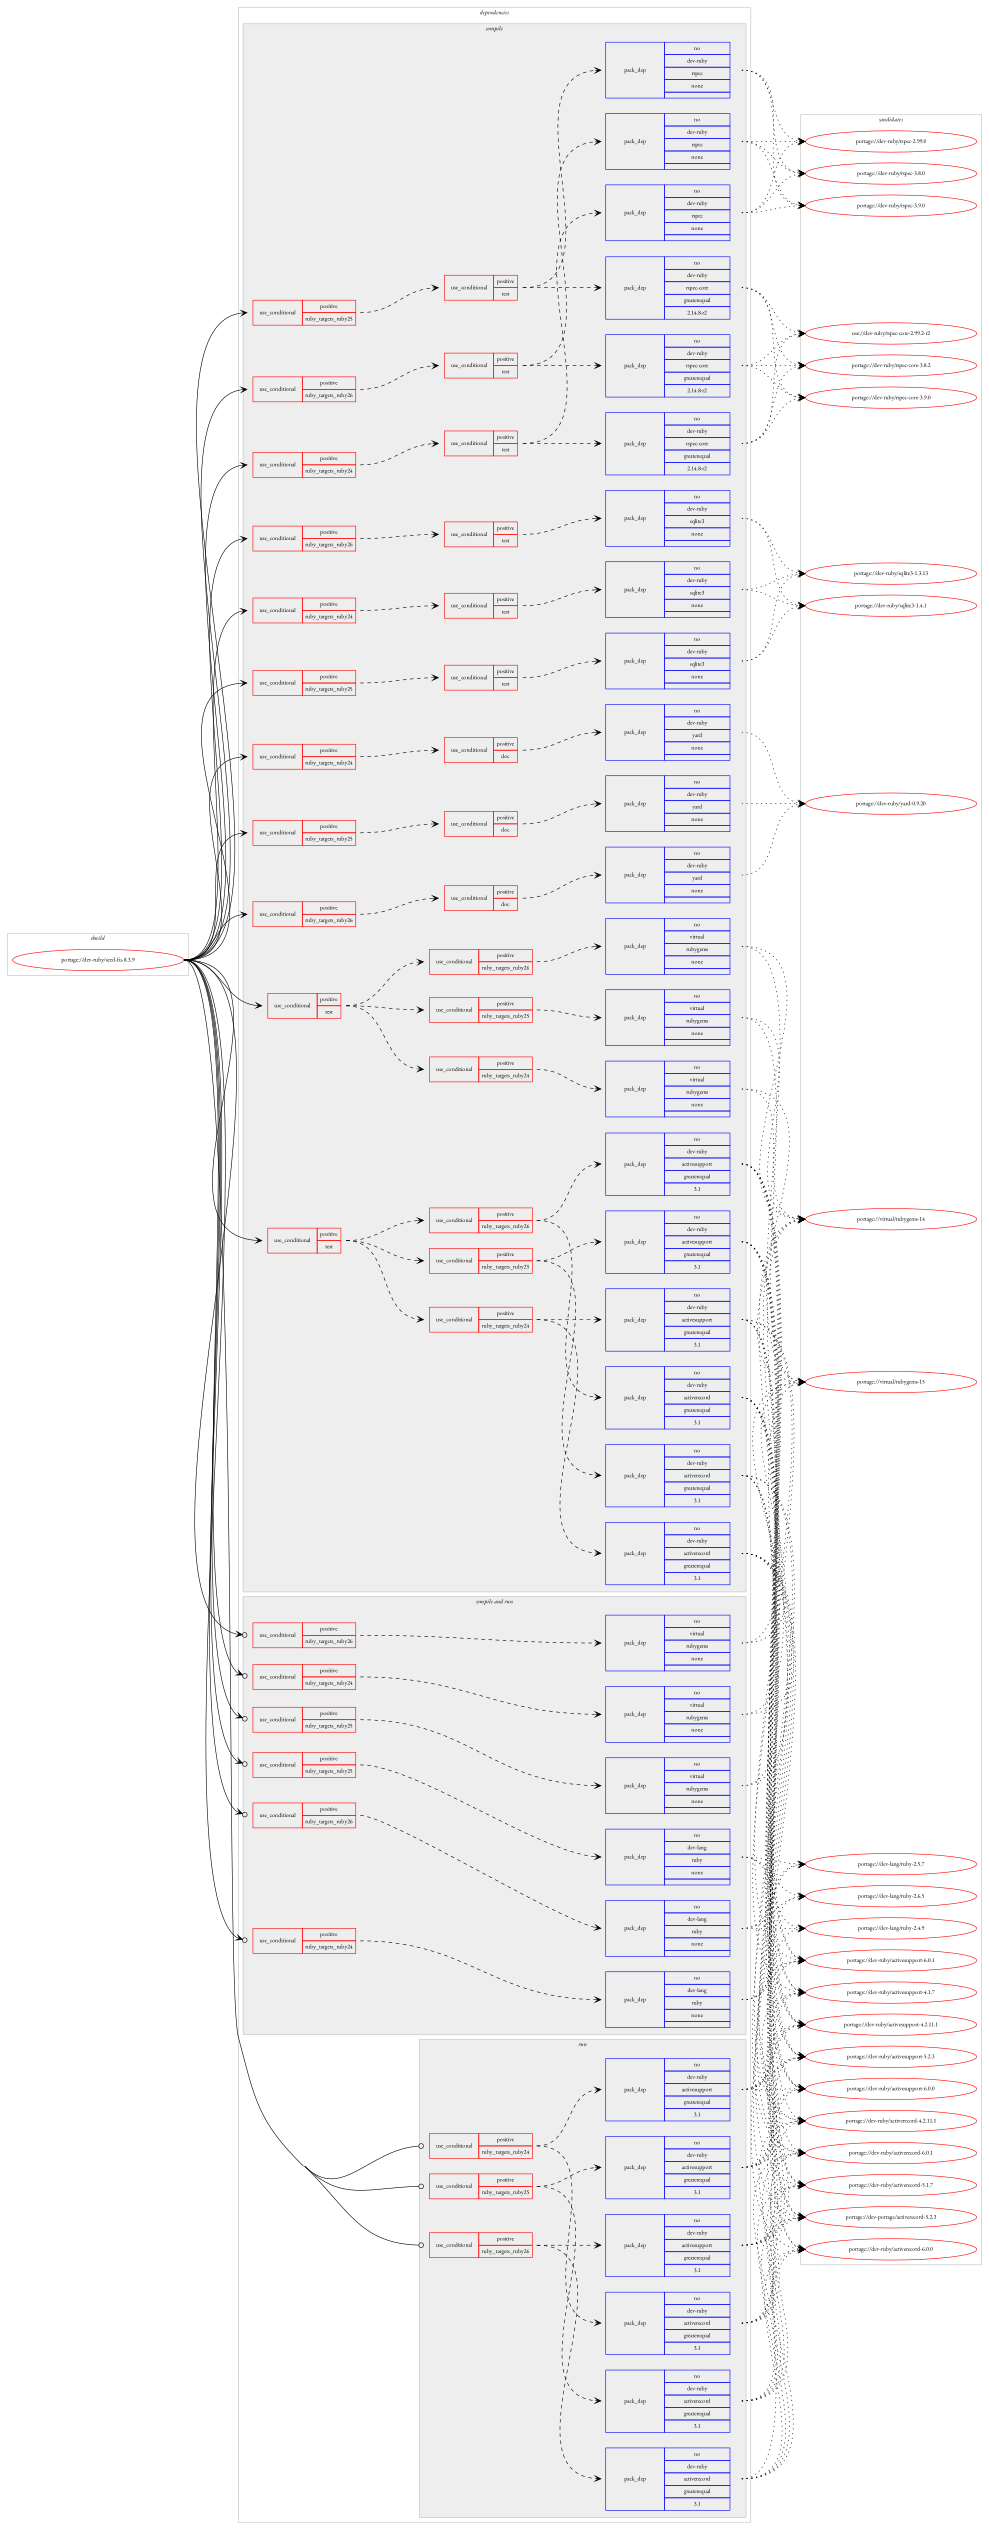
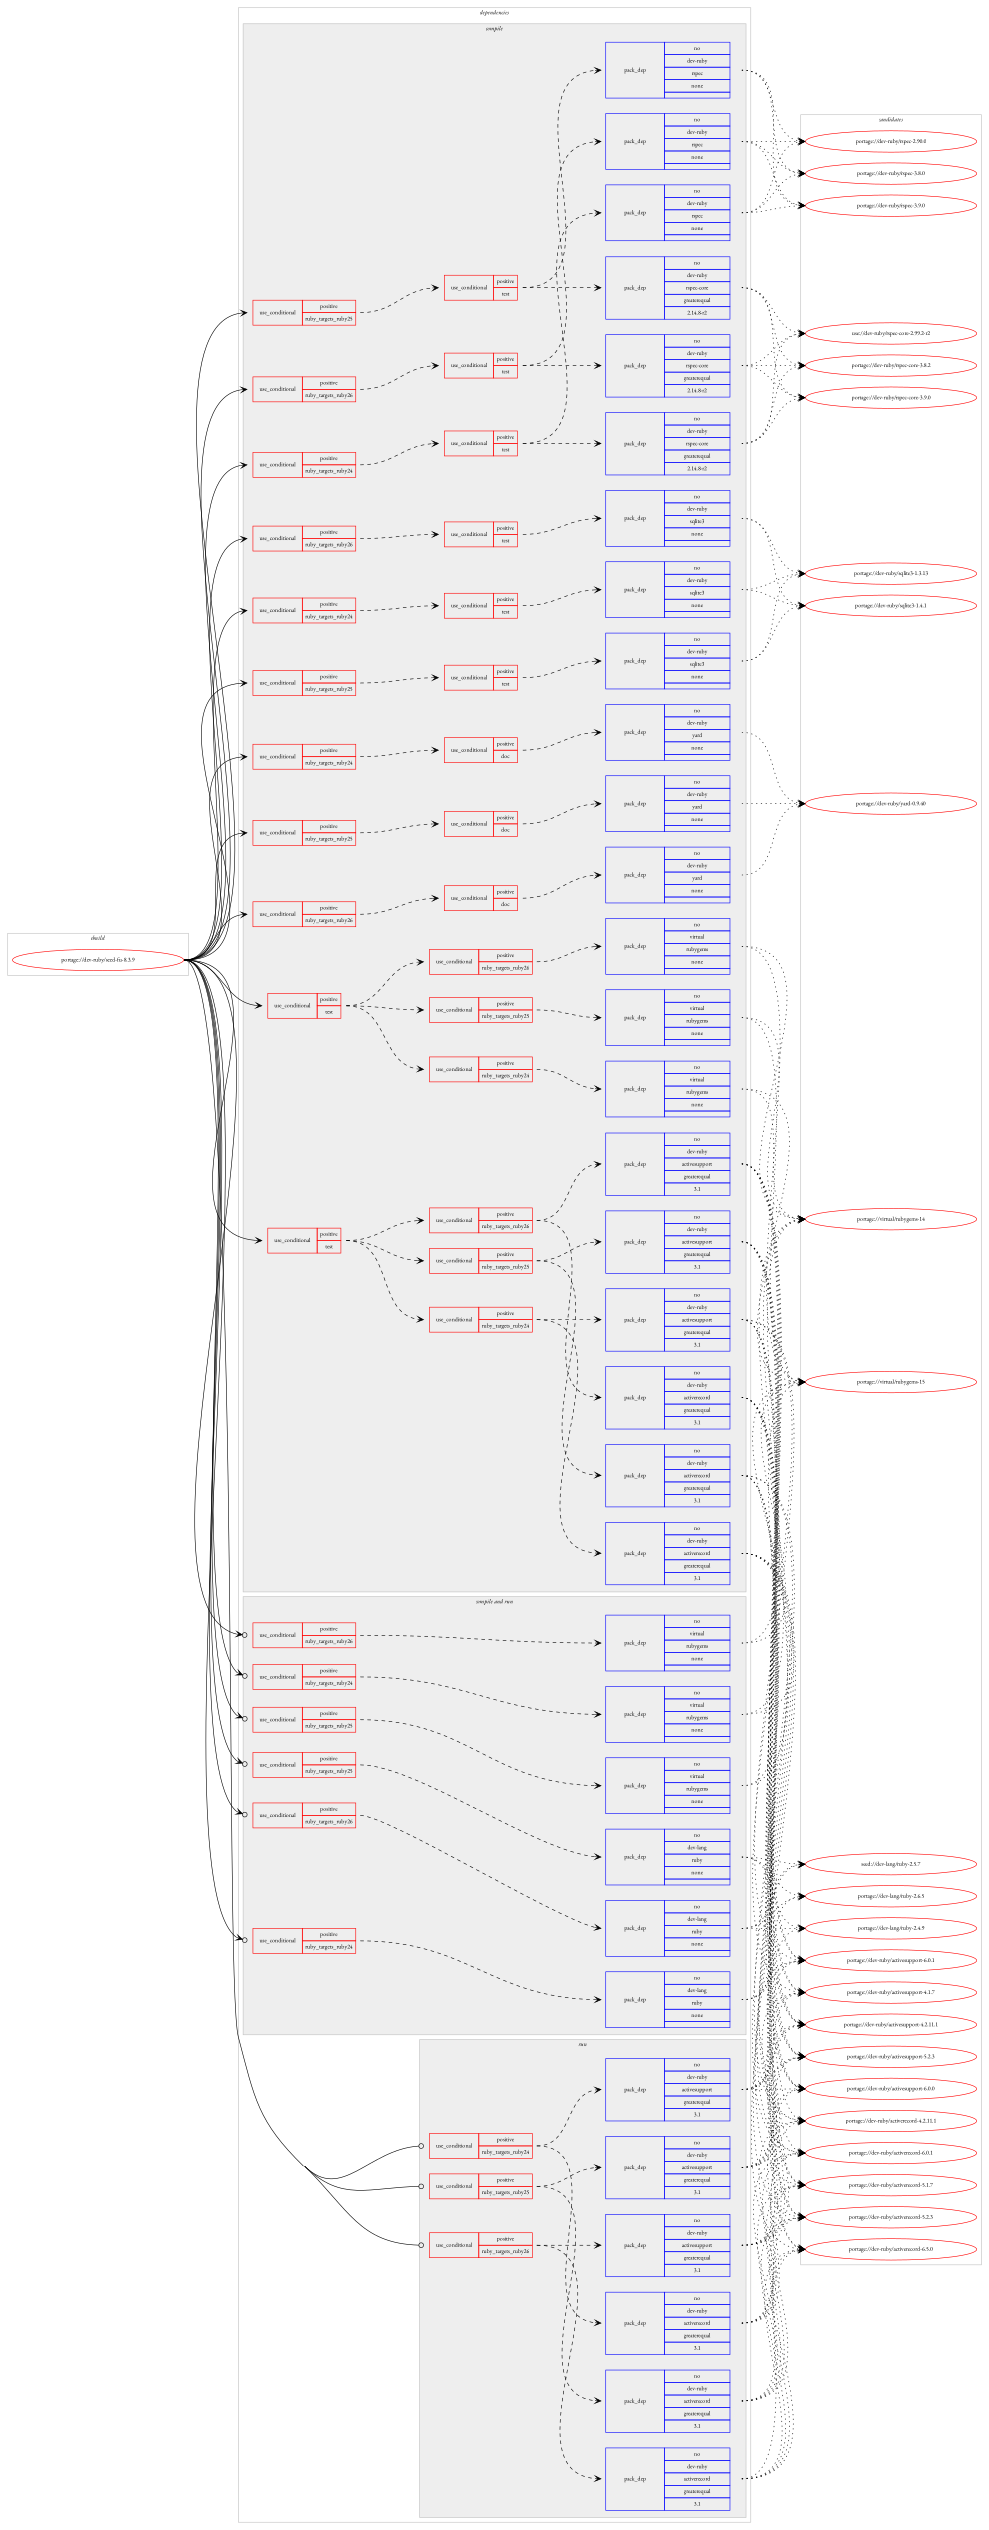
(891, 141) -> (891, 141)
(891, 804) -> (891, 804)
(891, 1864) -> (891, 1864)
(891, 2217) -> (891, 2217)
(891, 2249) -> (891, 2249)
